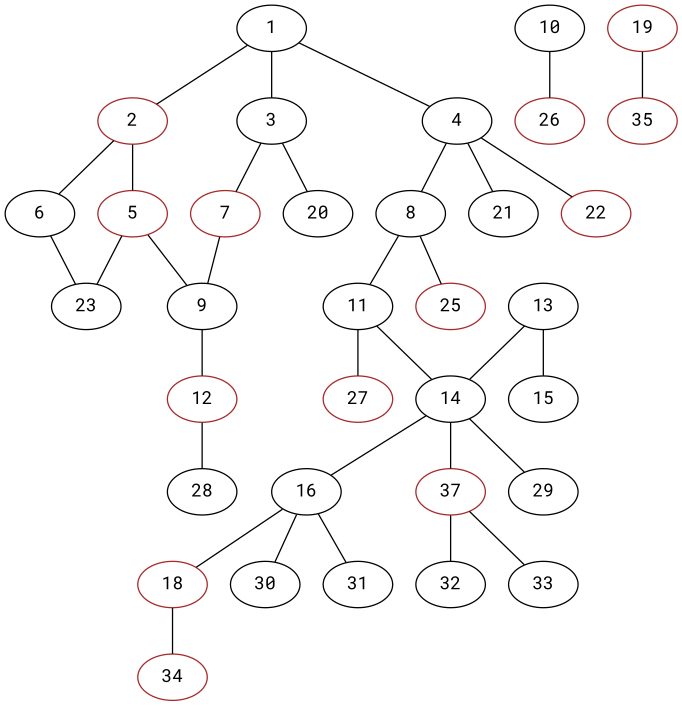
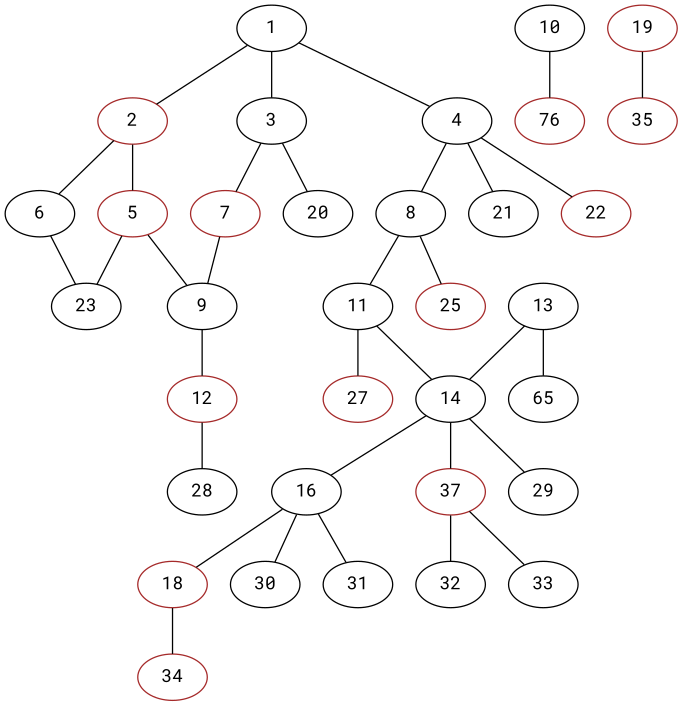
(550, 121) -> (550, 121)
(543, 399) -> (543, 399)
